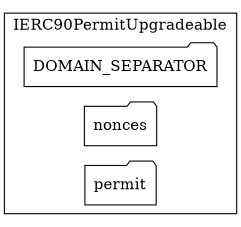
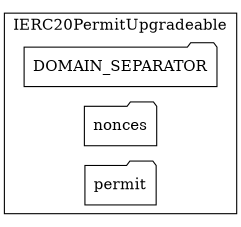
(121, 26) -> (121, 26)
